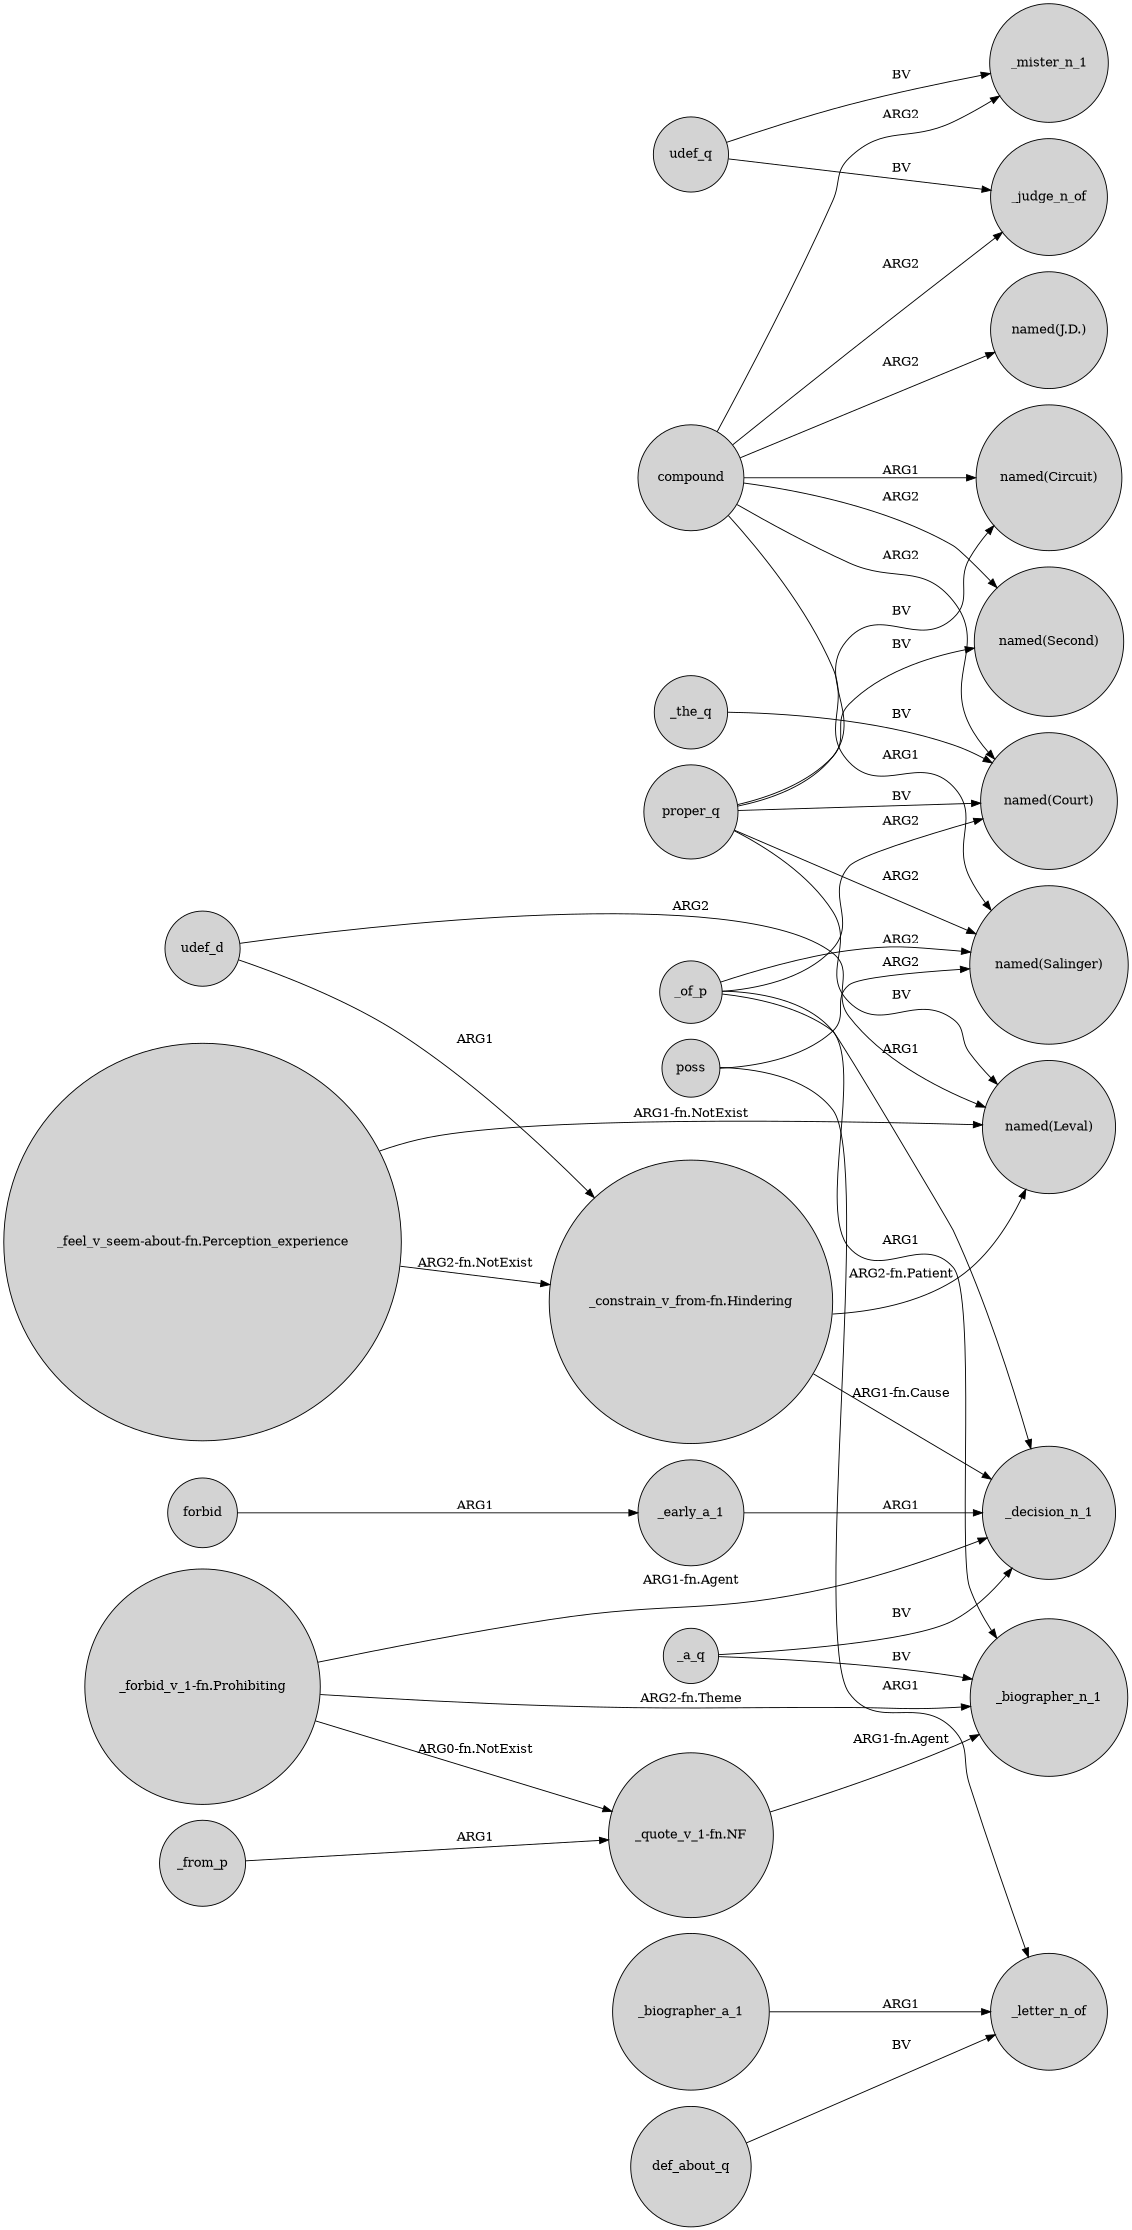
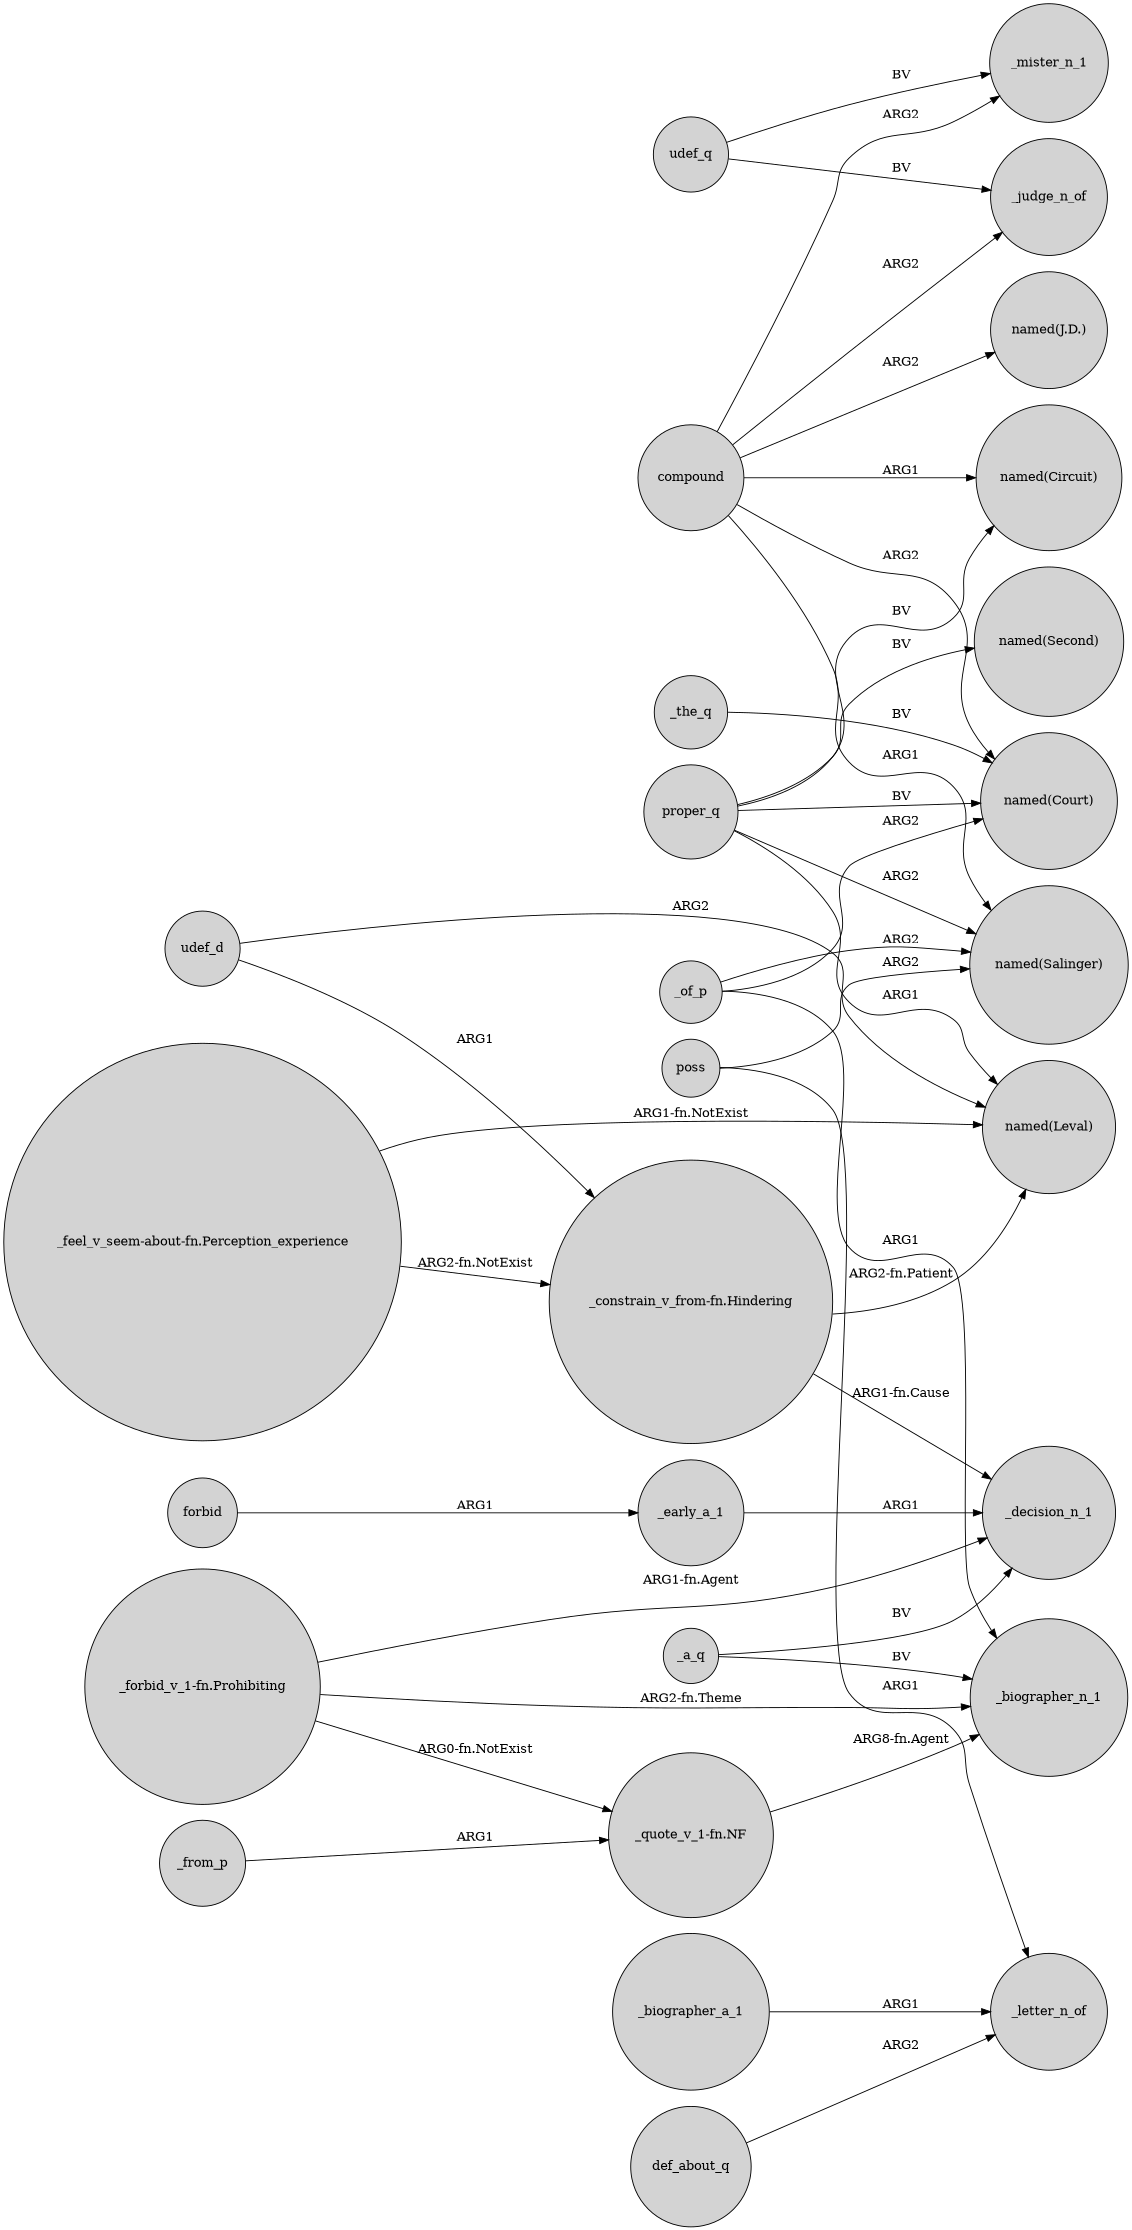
(876, 512) -> none
(901, 995) -> (901, 995)
(921, 1175) -> none
(901, 1740) -> (901, 1740)
(901, 2046) -> (901, 2046)
